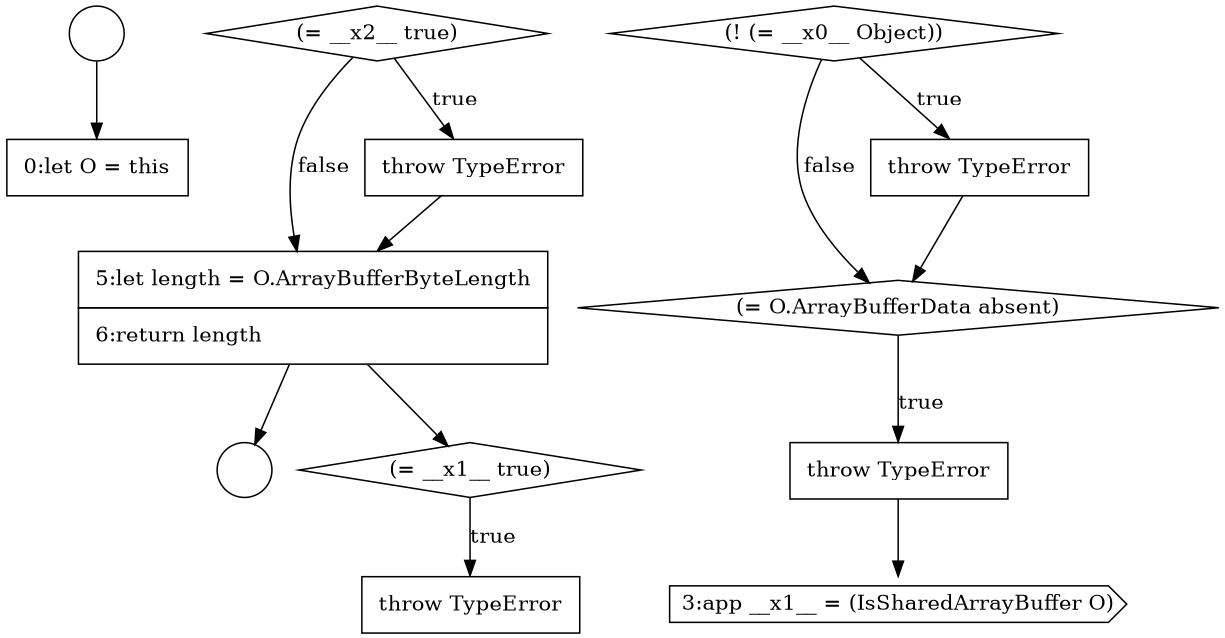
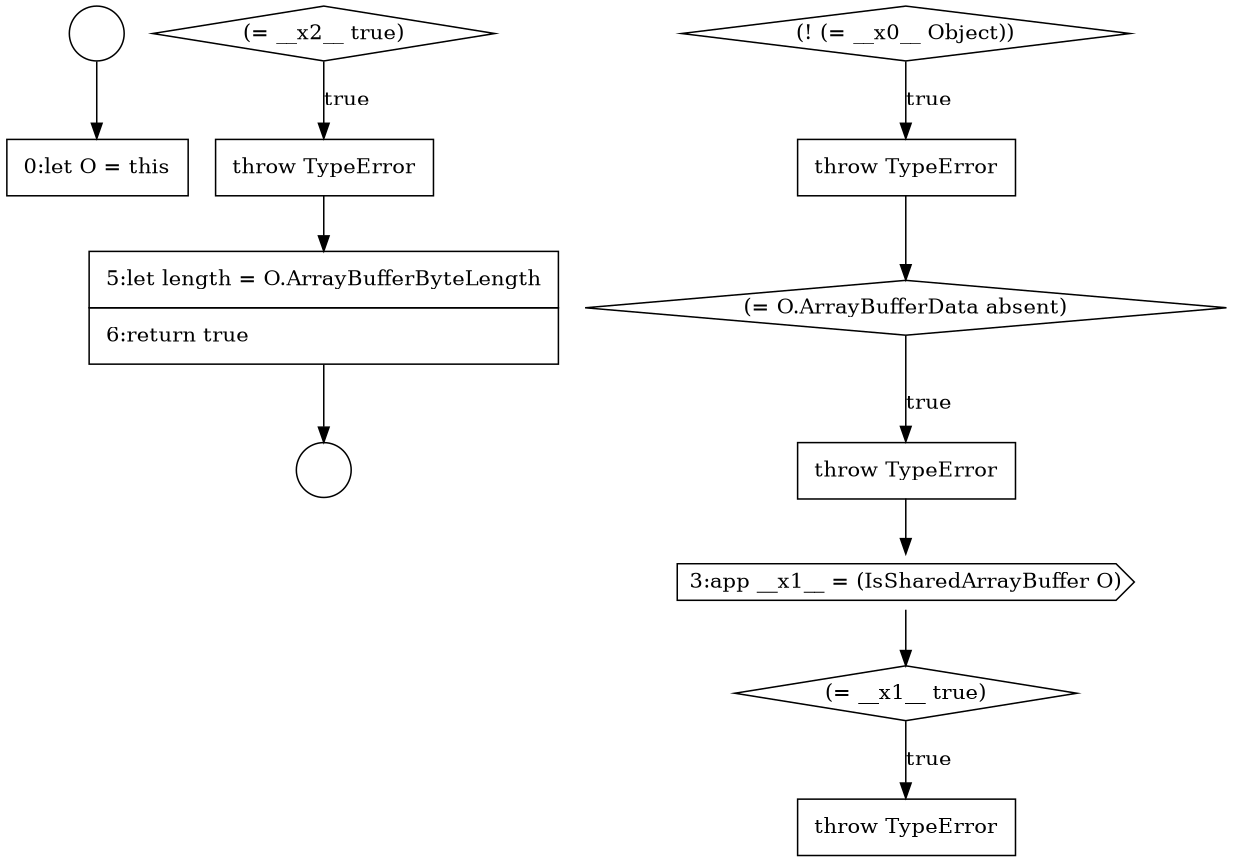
(298, 139) -> none
(799, 173) -> none
(179, 335) -> (178, 335)
(402, 400) -> (906, 630)
